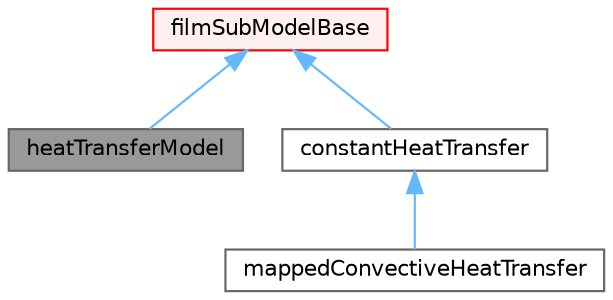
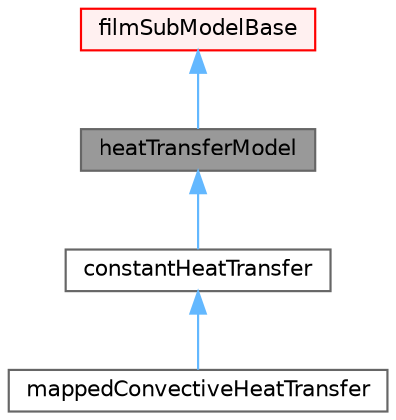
(351, 97) -> (198, 221)
